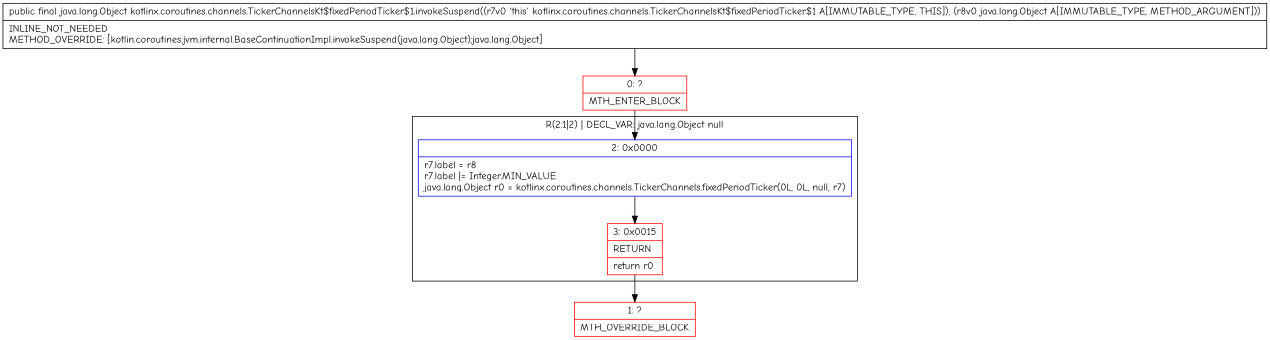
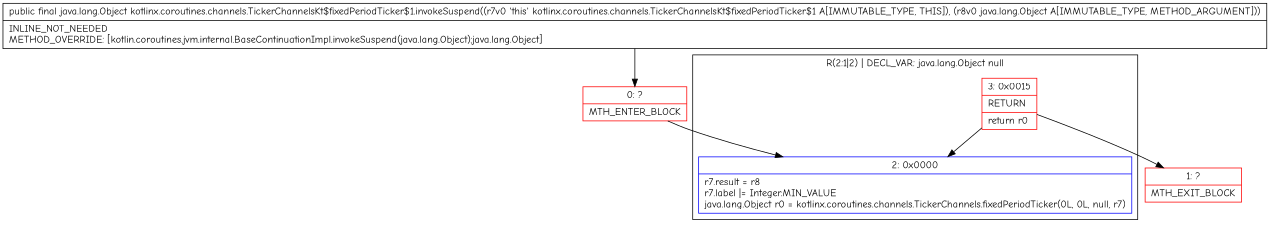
(451, 165) -> (733, 182)
(635, 206) -> (968, 140)
(635, 327) -> (1193, 193)
